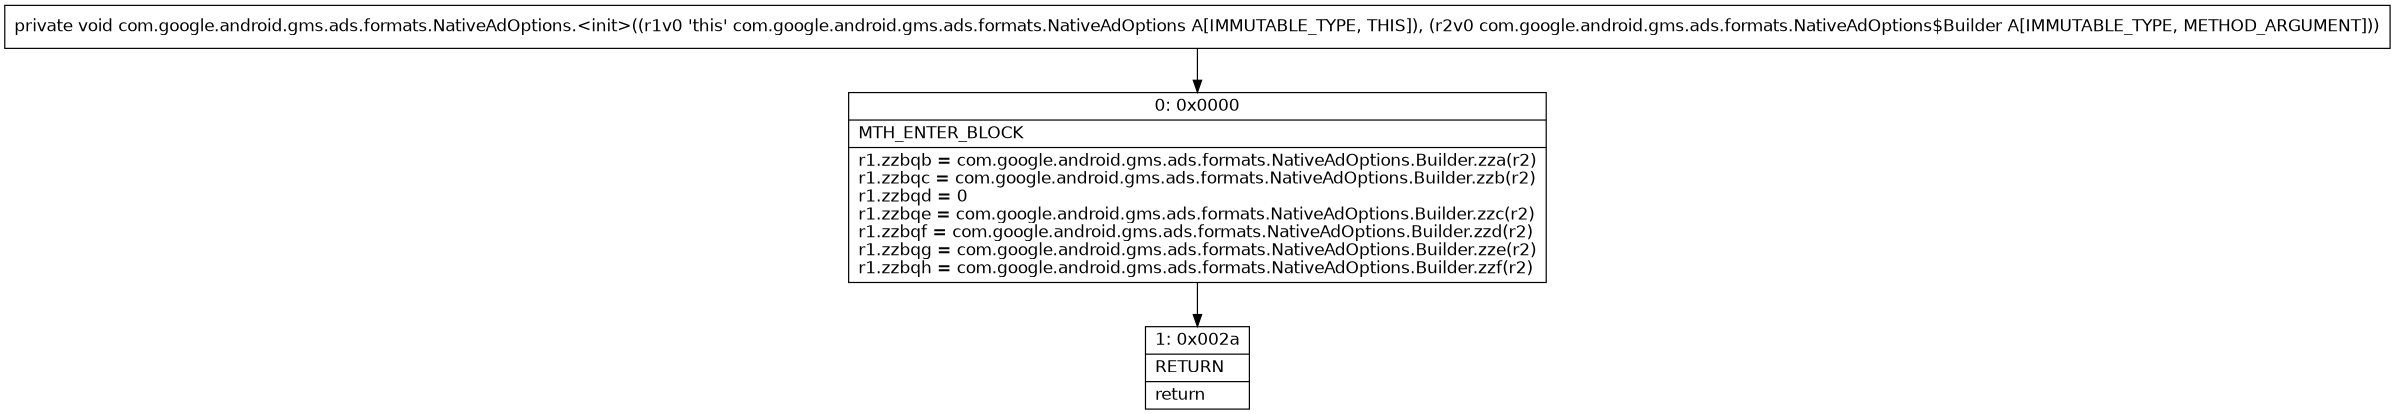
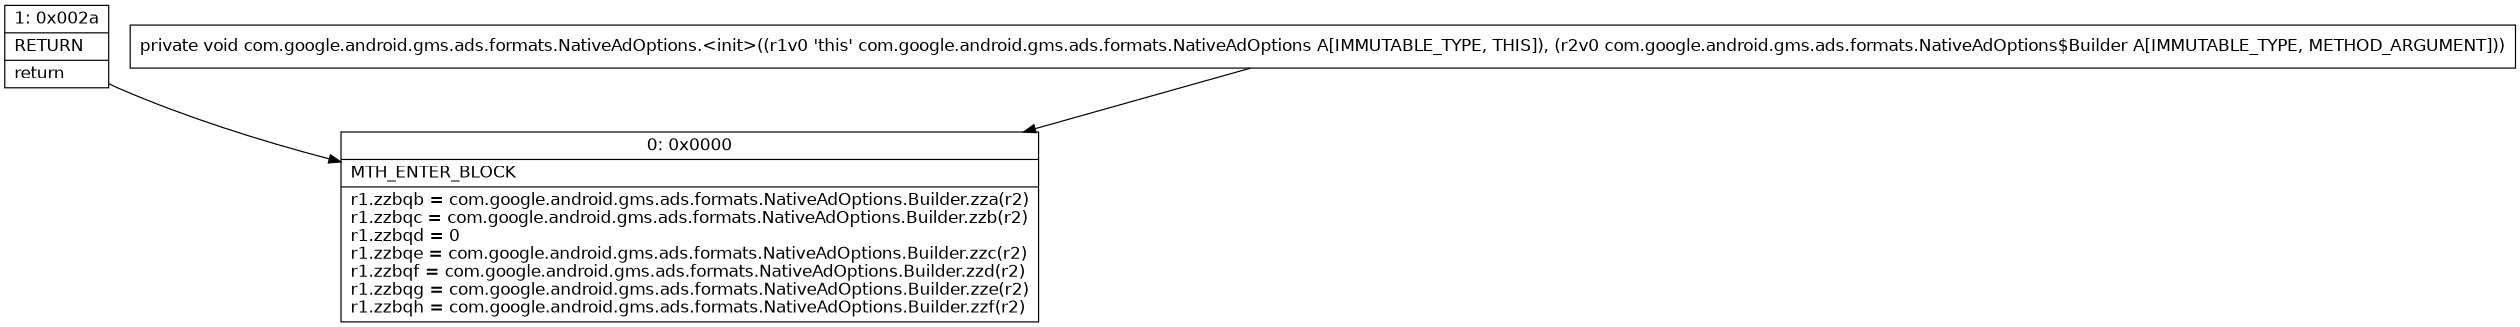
(1197, 299) -> (217, 126)
